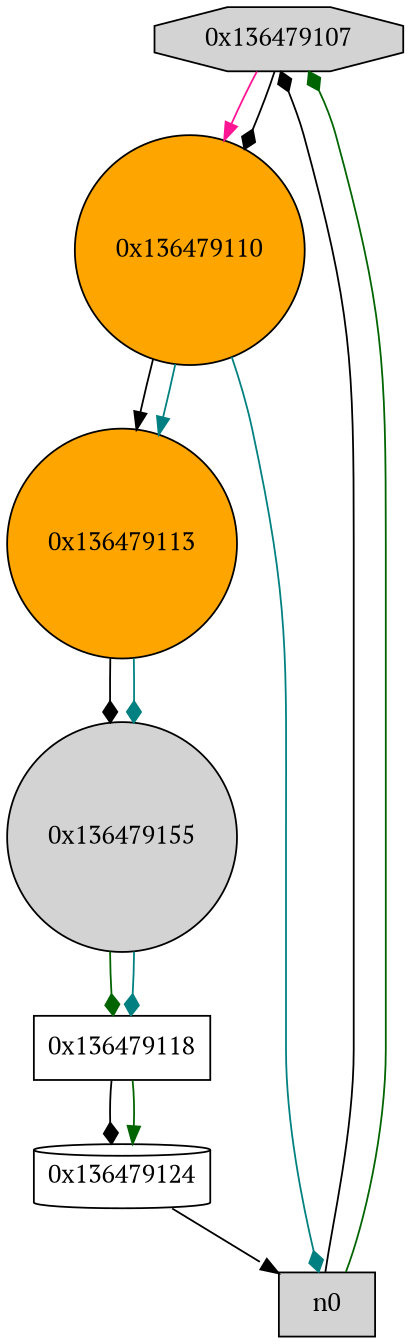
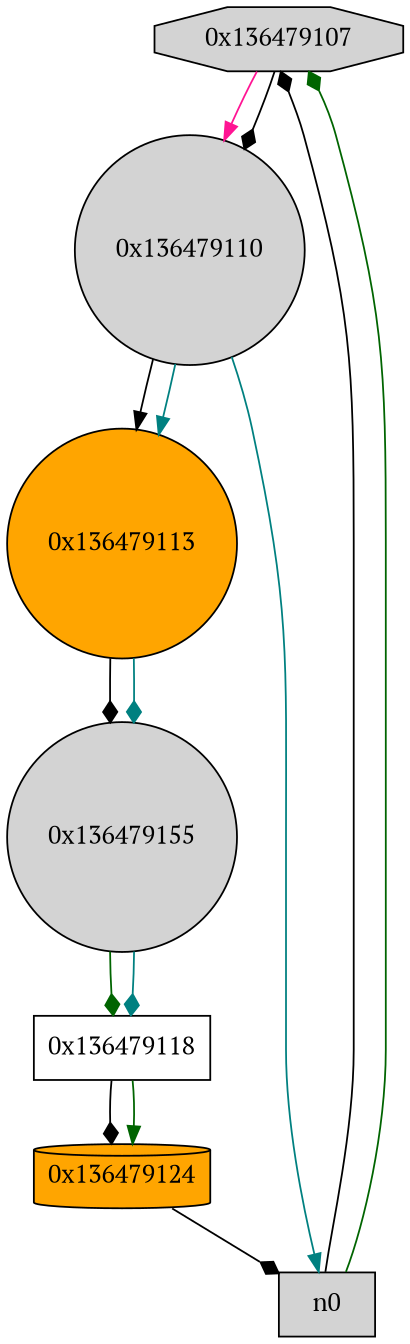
(190, 250) -> (190, 250)
(286, 804) -> (286, 804)
(122, 1176) -> (122, 1176)
(216, 1235) -> (216, 1235)
